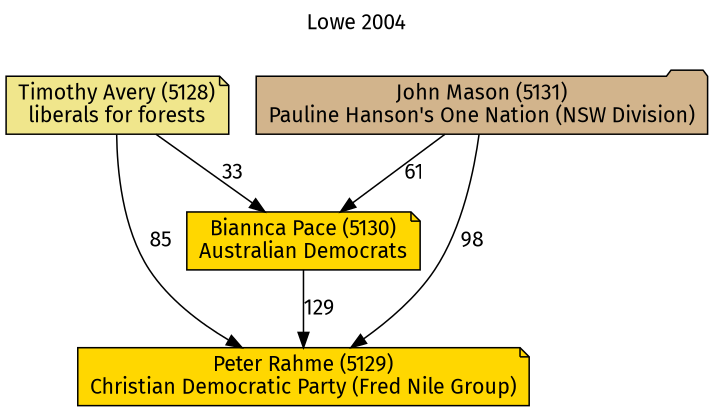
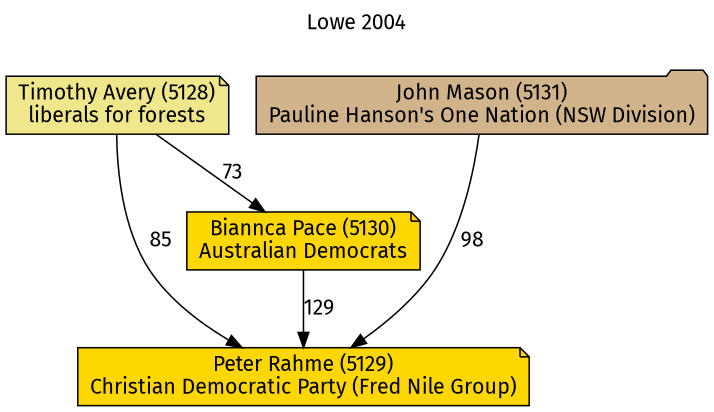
(399, 168) -> none
(233, 173) -> (233, 173)
